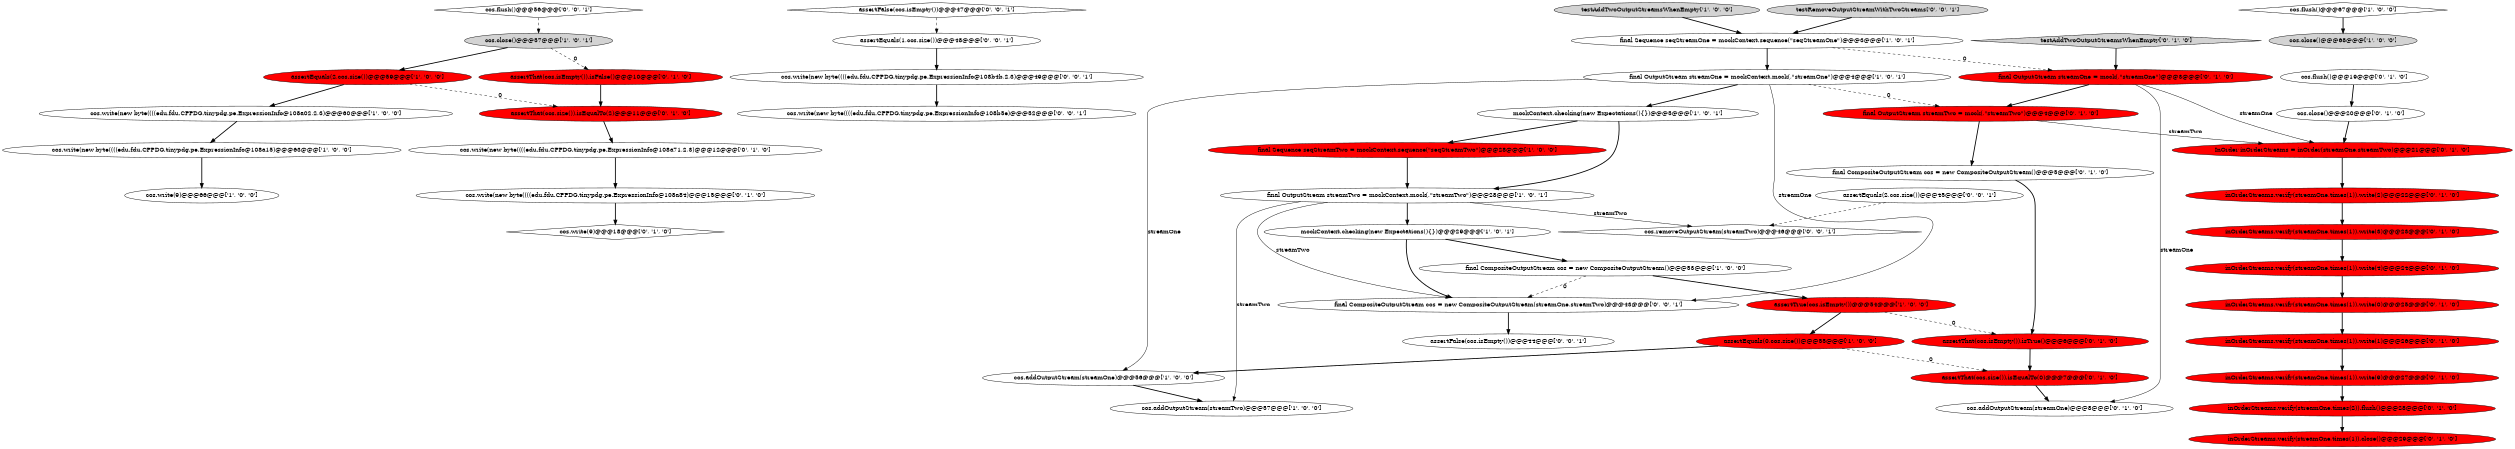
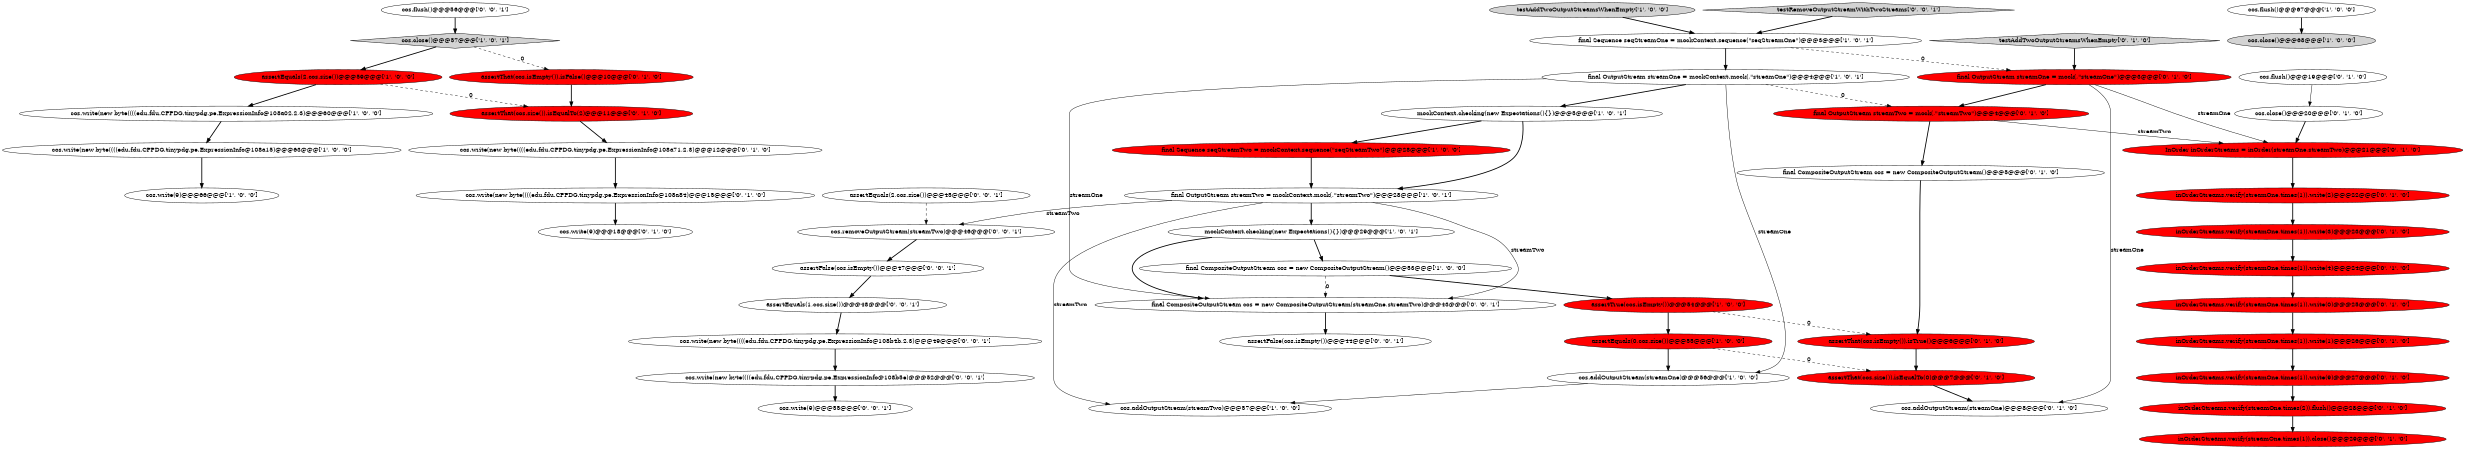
(539, 10) -> (455, 10)
(937, 10) -> (878, 268)
(1877, 10) -> (1859, 10)
(2343, 10) -> (2302, 10)
(539, 23) -> (455, 23)
(937, 23) -> (862, 285)
(539, 41) -> (455, 41)
(2353, 93) -> (2311, 93)
(615, 232) -> (615, 232)
(1740, 232) -> (926, 232)
none -> (904, 249)
(1165, 393) -> (1441, 393)
none -> (835, 409)
